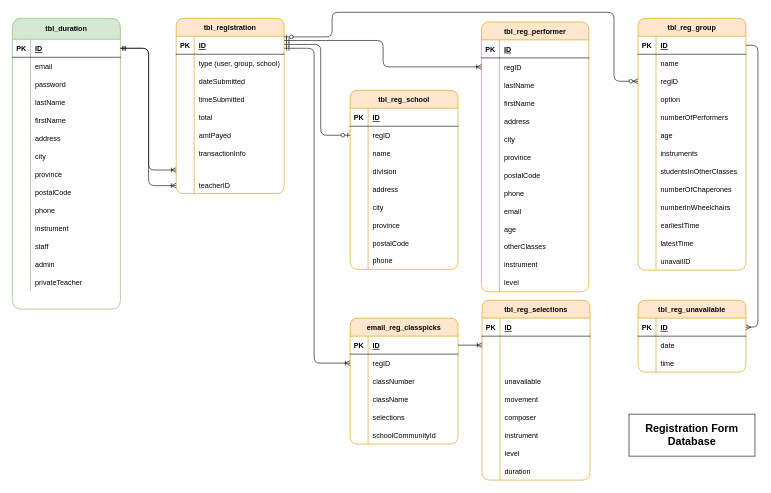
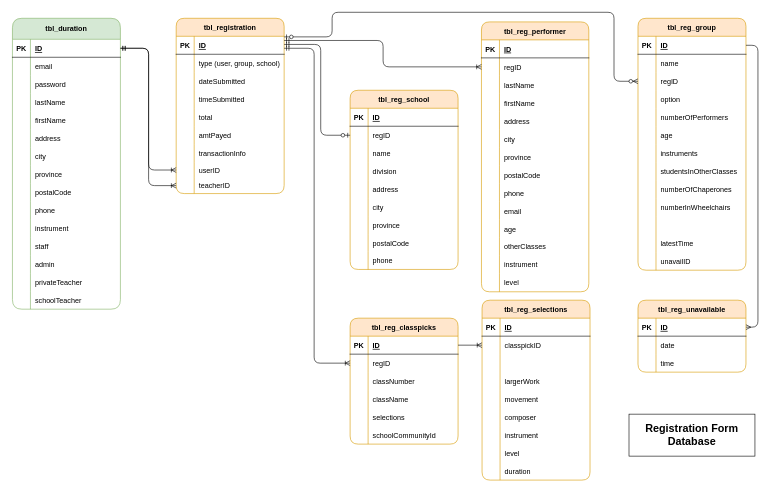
none -> (239, 170)
(701, 225) -> none
none -> (75, 300)
(404, 328) -> (404, 328)
none -> (545, 345)
(524, 382) -> (524, 382)
